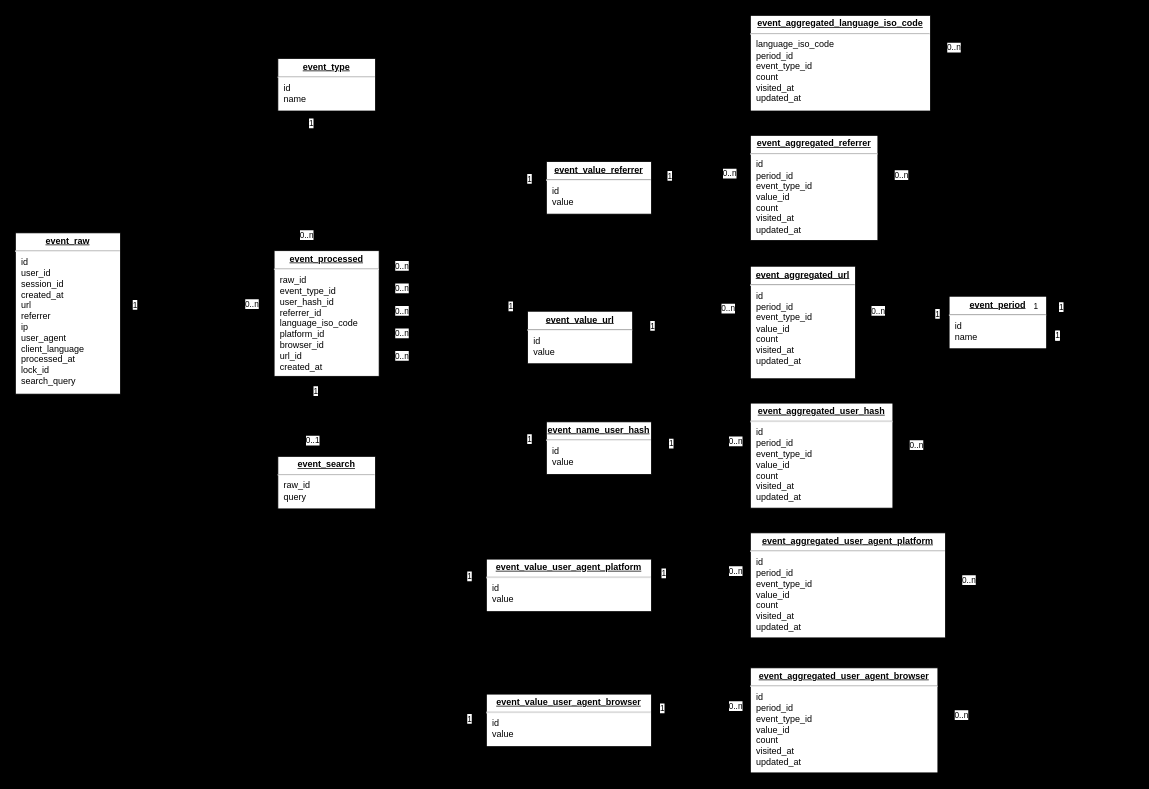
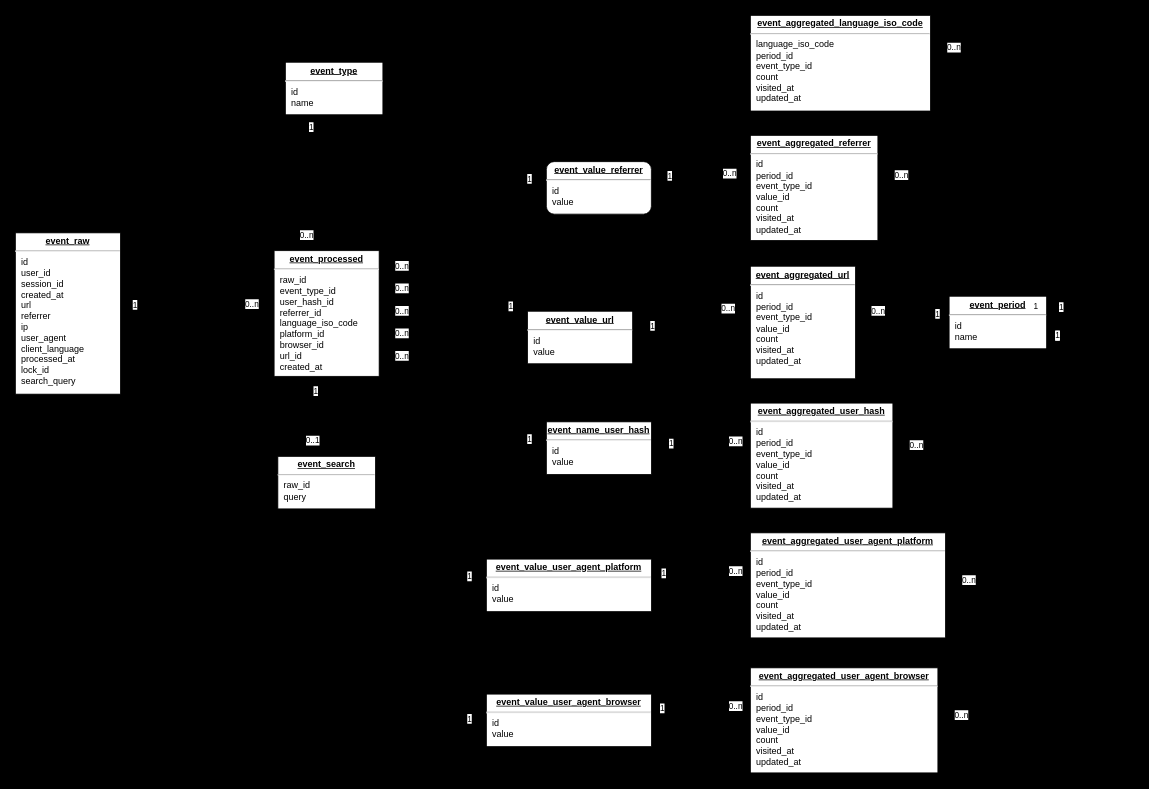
(327, 85) -> (334, 89)
(599, 188) -> (599, 188)
